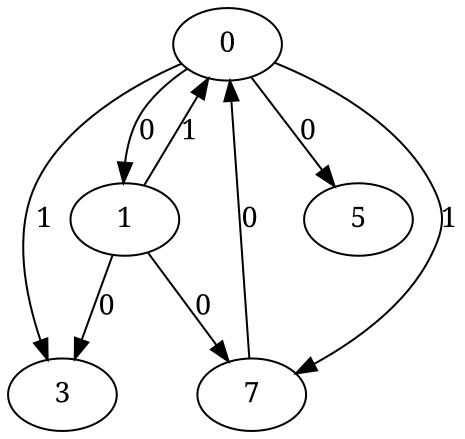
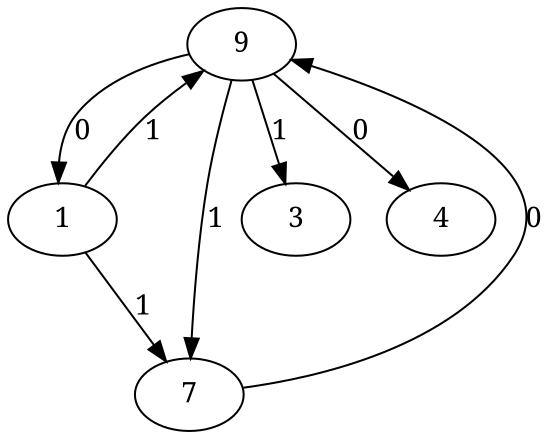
(228, 44) -> (242, 44)
(358, 220) -> (441, 220)
(97, 298) -> none
(203, 307) -> (143, 307)
